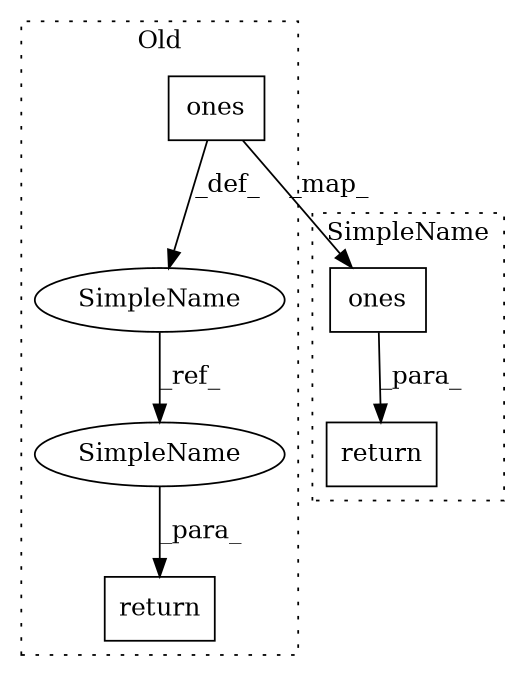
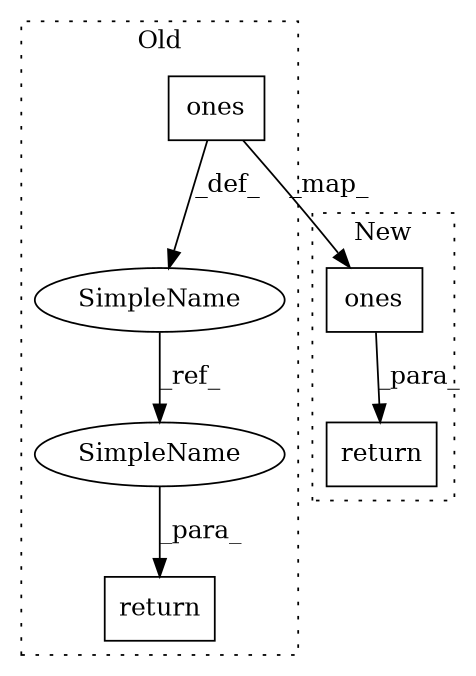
(408, 233) -> (383, 233)
